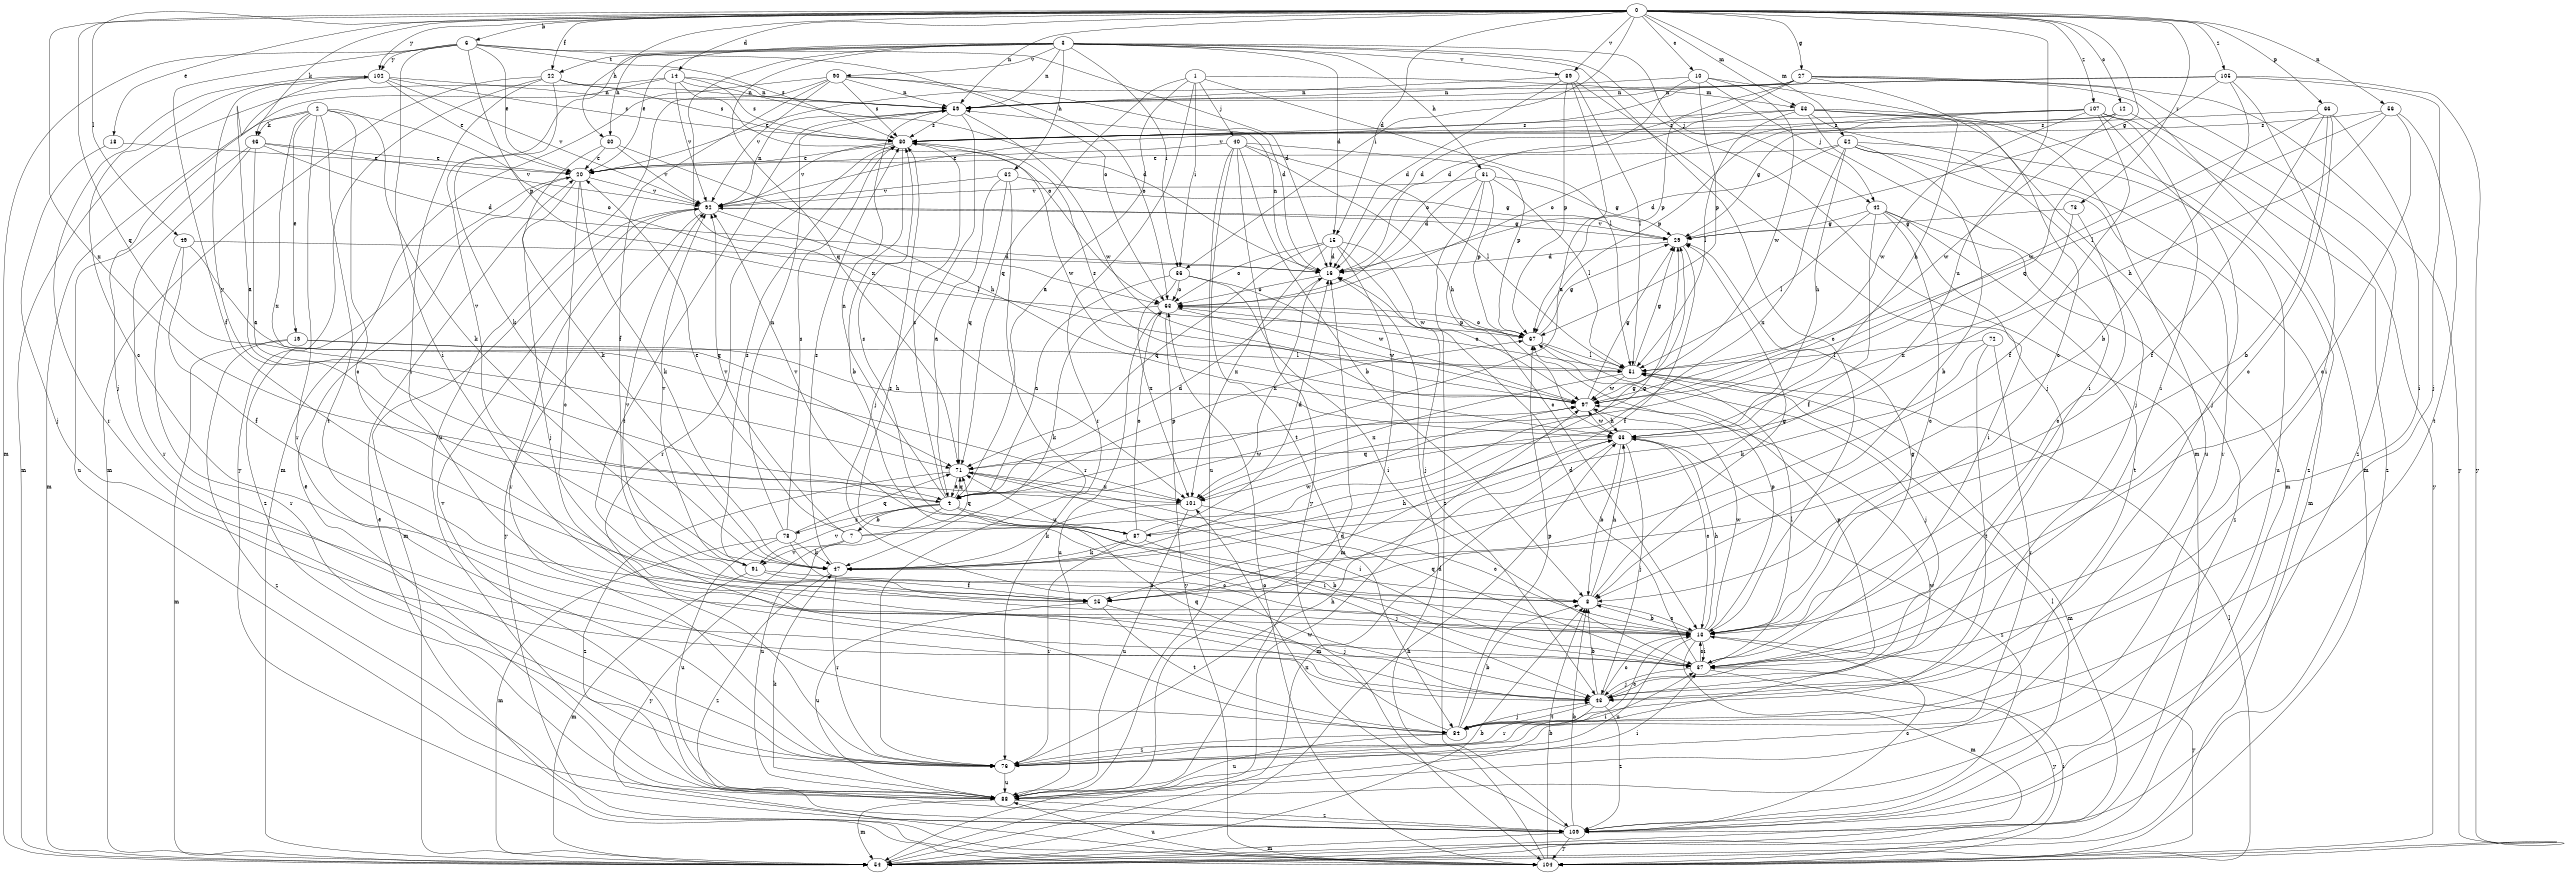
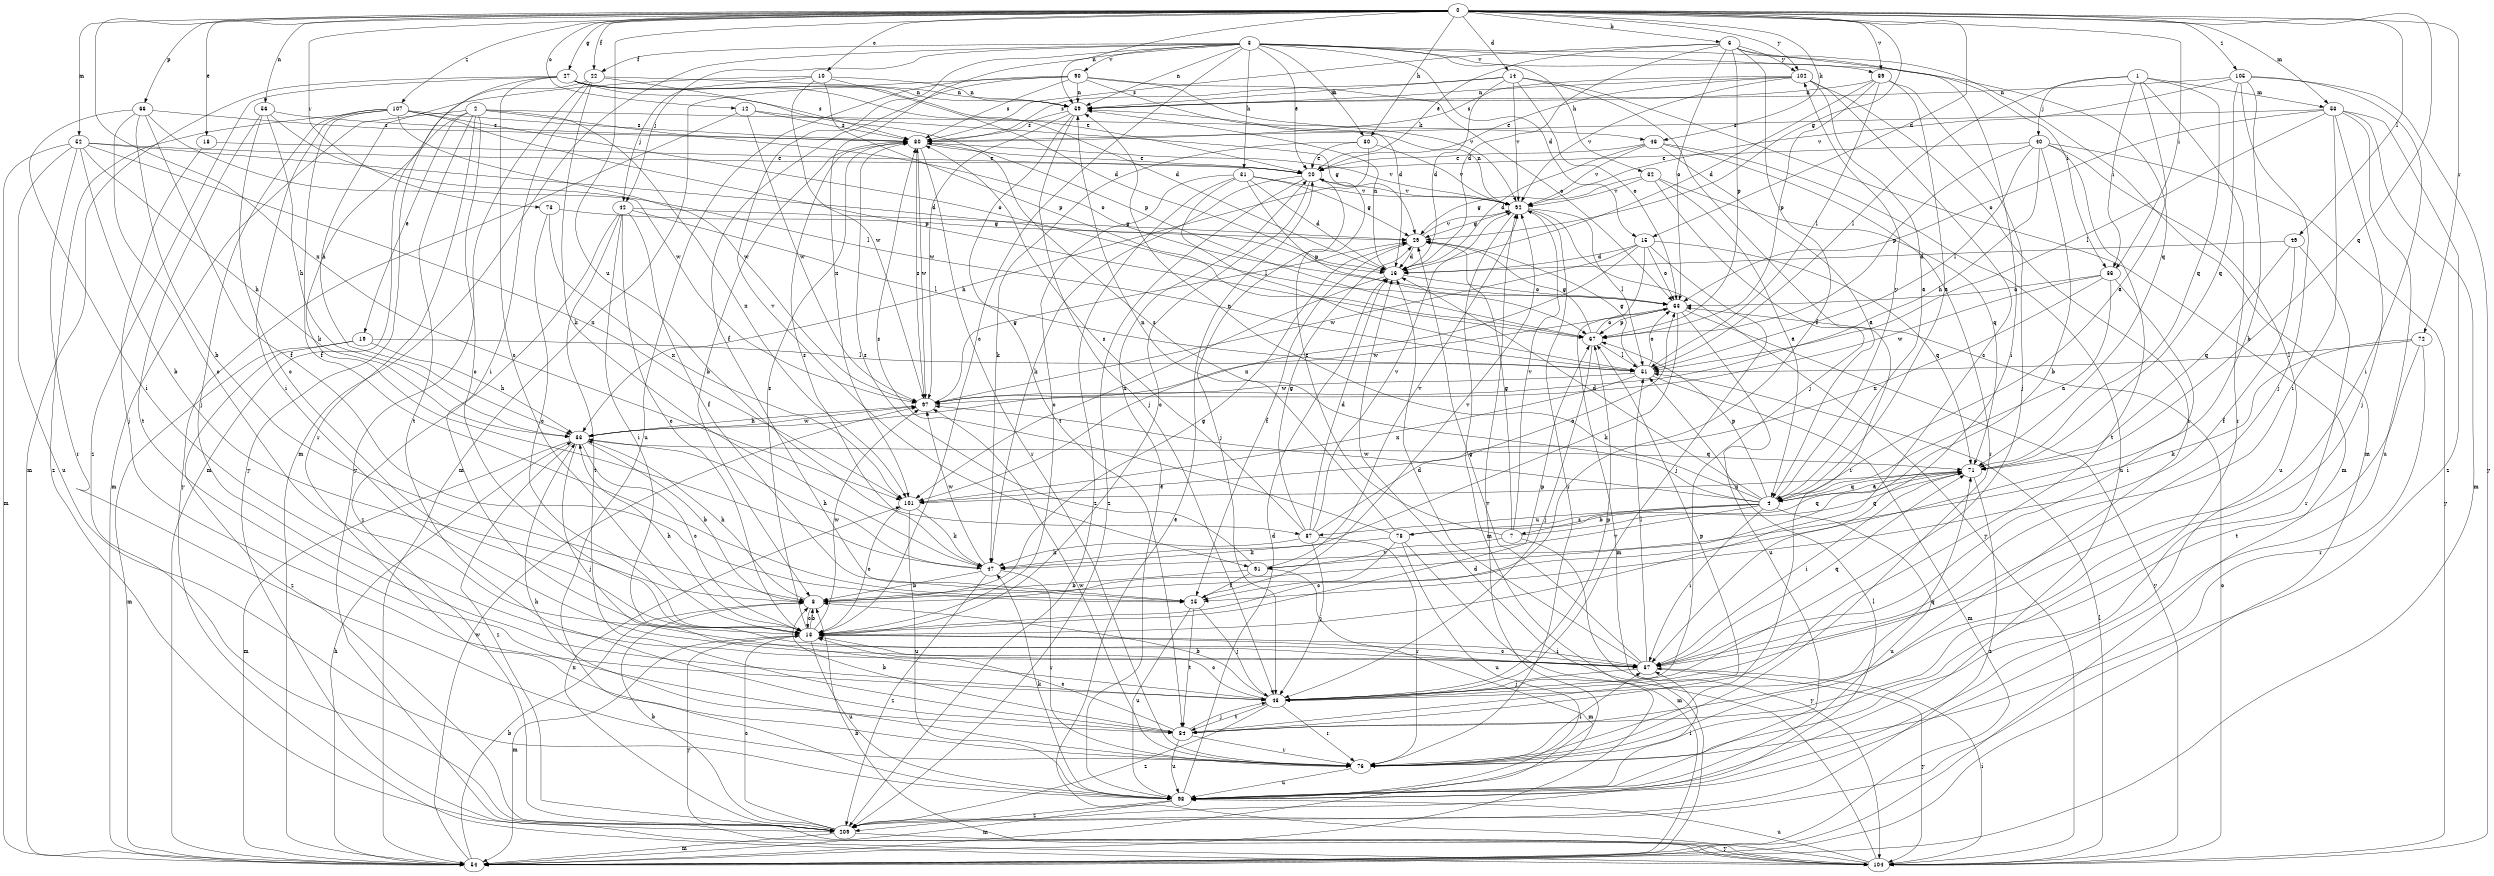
none -> (2210, 17)
(611, 60) -> (638, 60)
(1142, 750) -> (1284, 750)
(1005, 799) -> (1181, 799)
(1574, 832) -> (845, 832)
